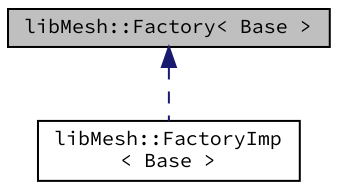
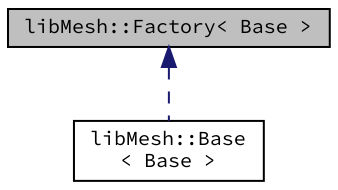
(169, 151) -> (169, 151)
